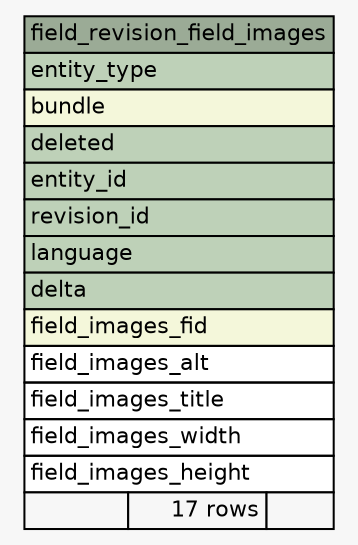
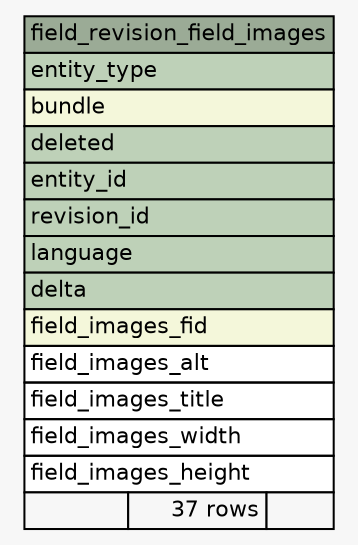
(216, 510) -> (216, 510)
